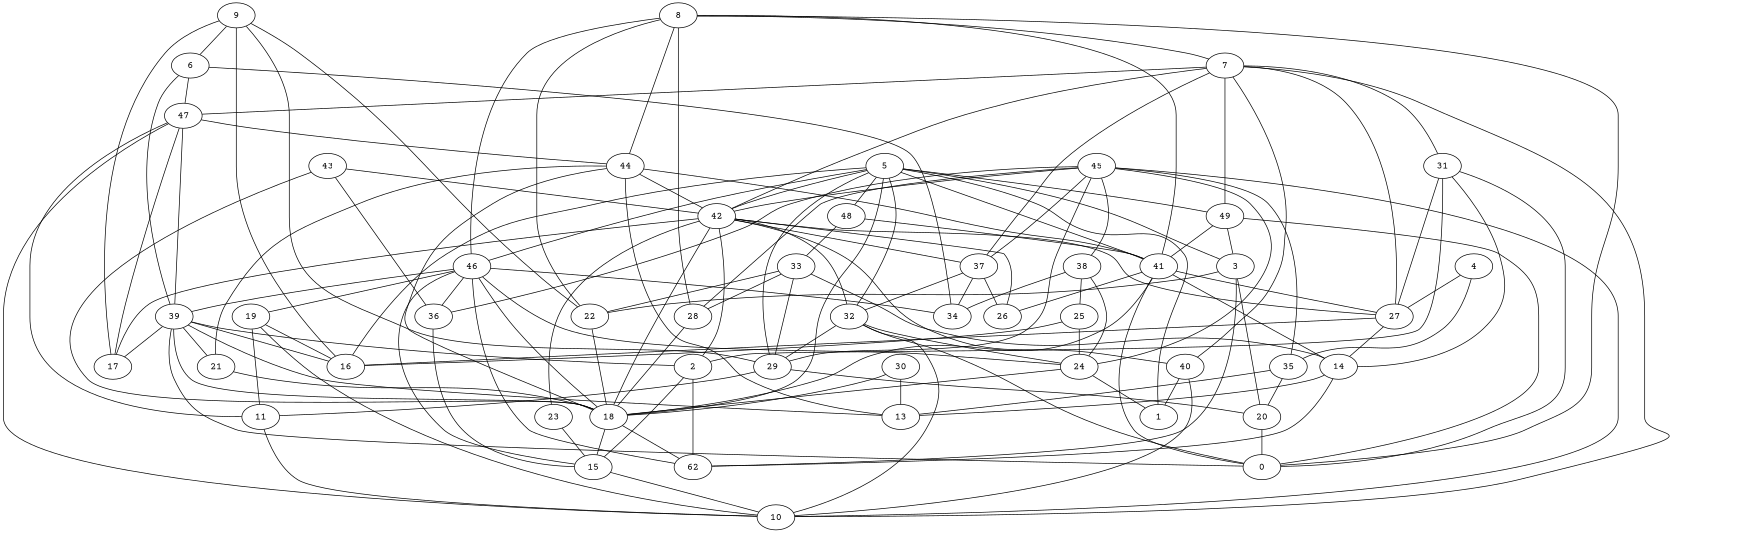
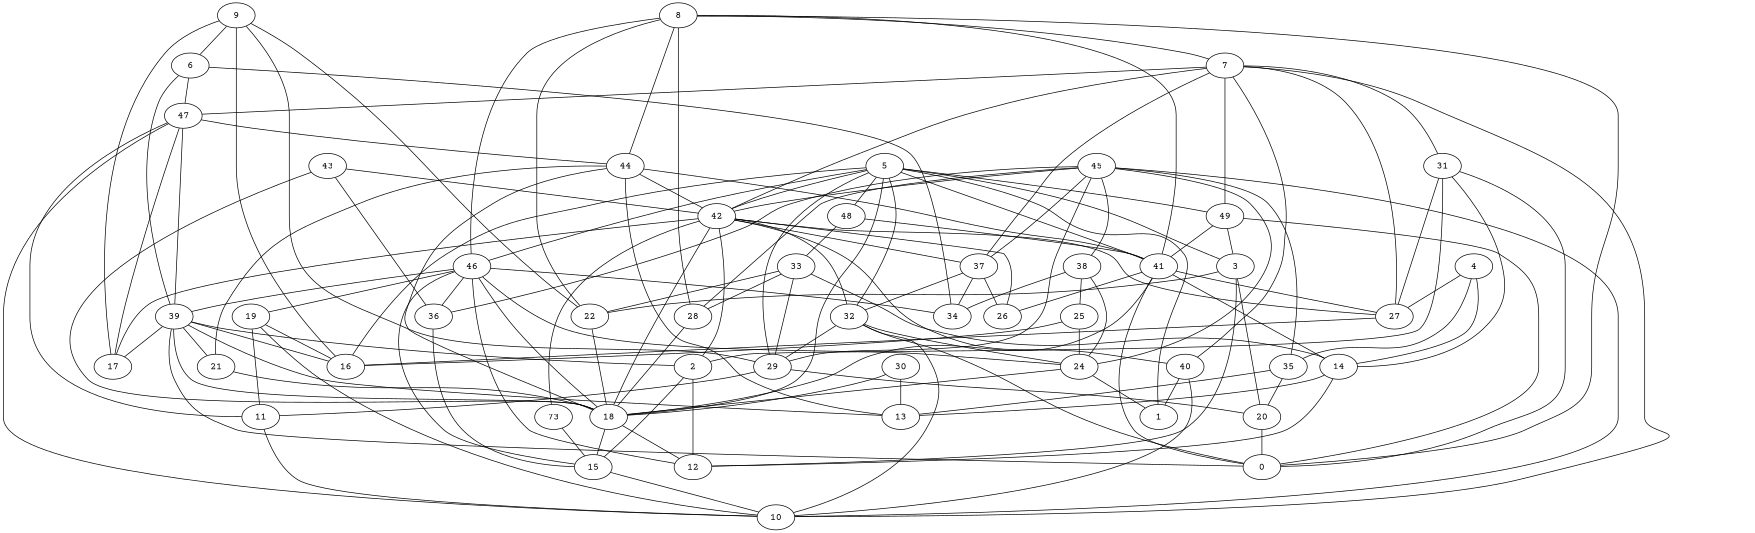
(1365, 343) -> (1440, 345)
(554, 417) -> (554, 417)
(693, 467) -> (693, 467)
